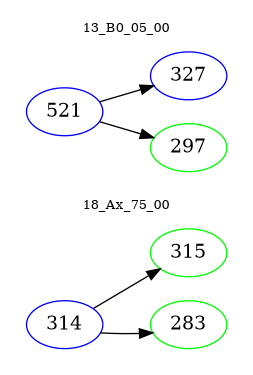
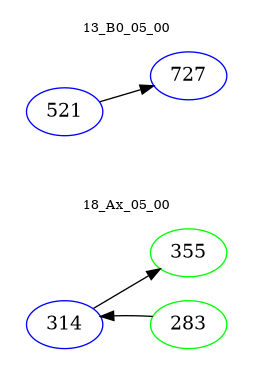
(189, 76) -> (189, 76)
(189, 148) -> none
(127, 206) -> (127, 206)
(189, 253) -> (189, 253)
(120, 334) -> (133, 316)
